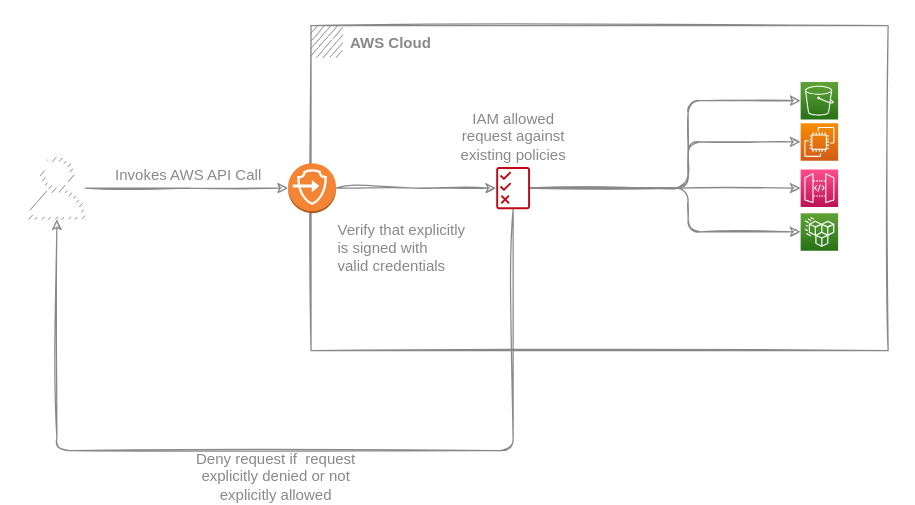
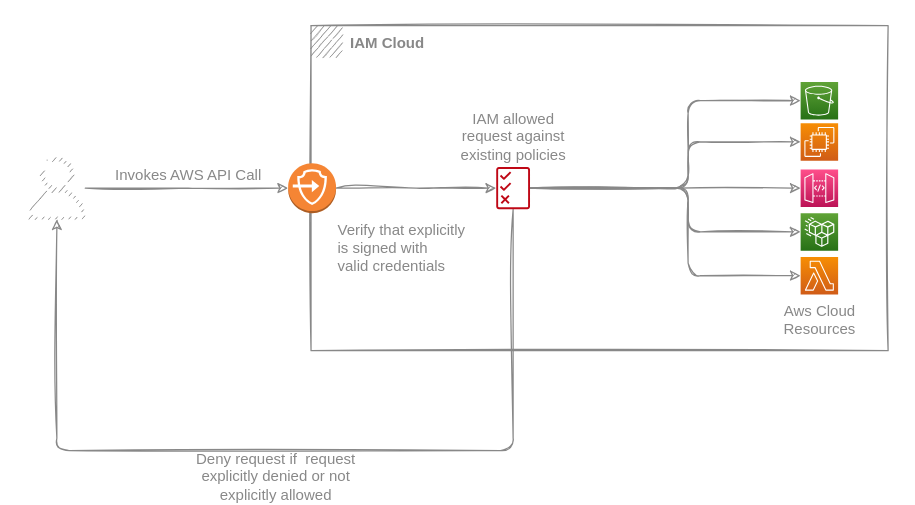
(385, 43) -> (385, 43)
none -> (722, 276)
none -> (819, 276)
